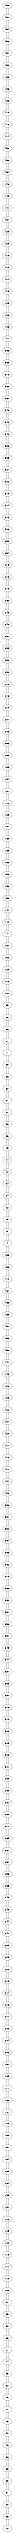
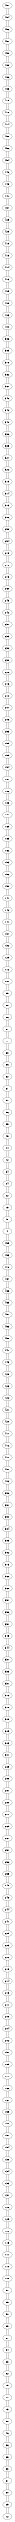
(7, 6) -> none
